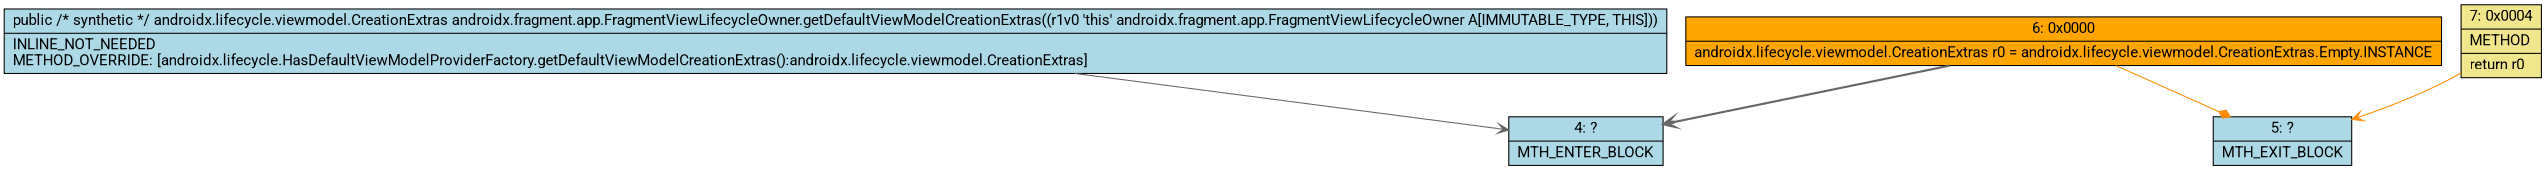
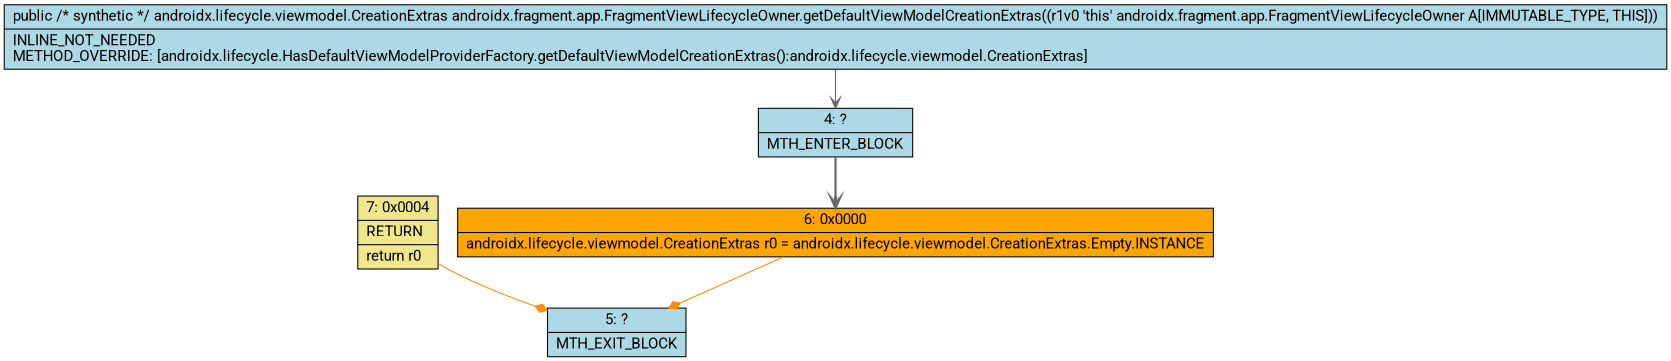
(2500, 41) -> (395, 232)
(1812, 94) -> (836, 177)
(2412, 97) -> (486, 287)
